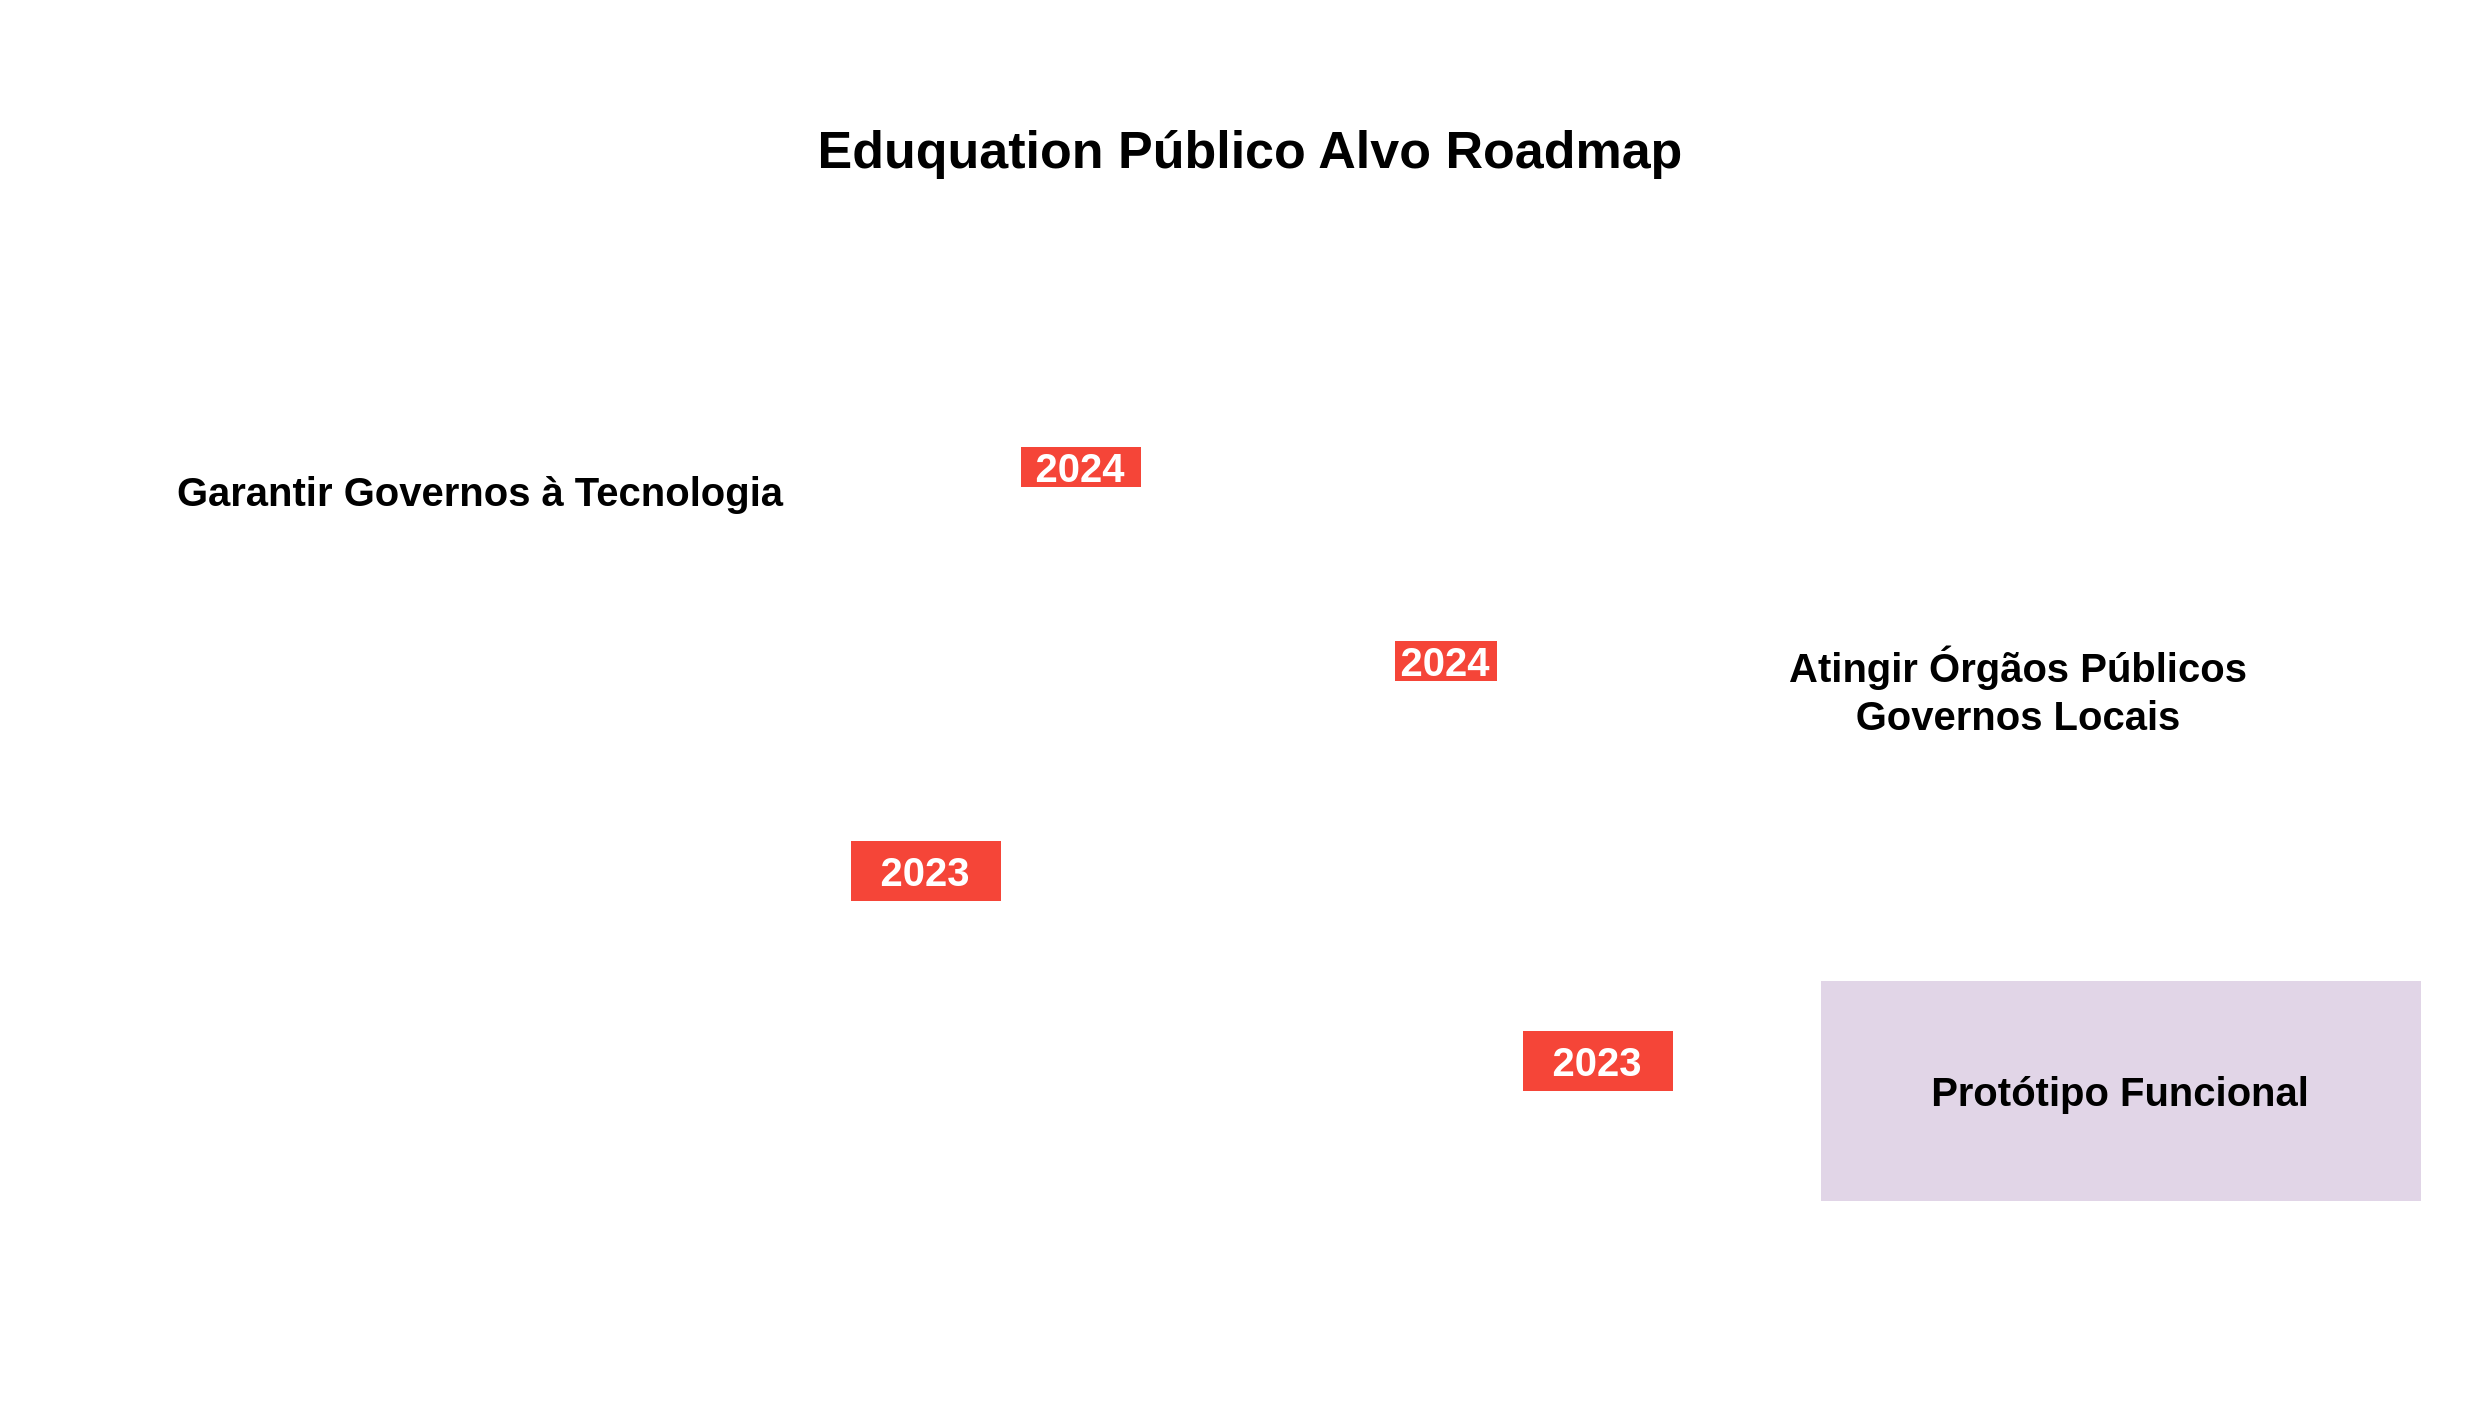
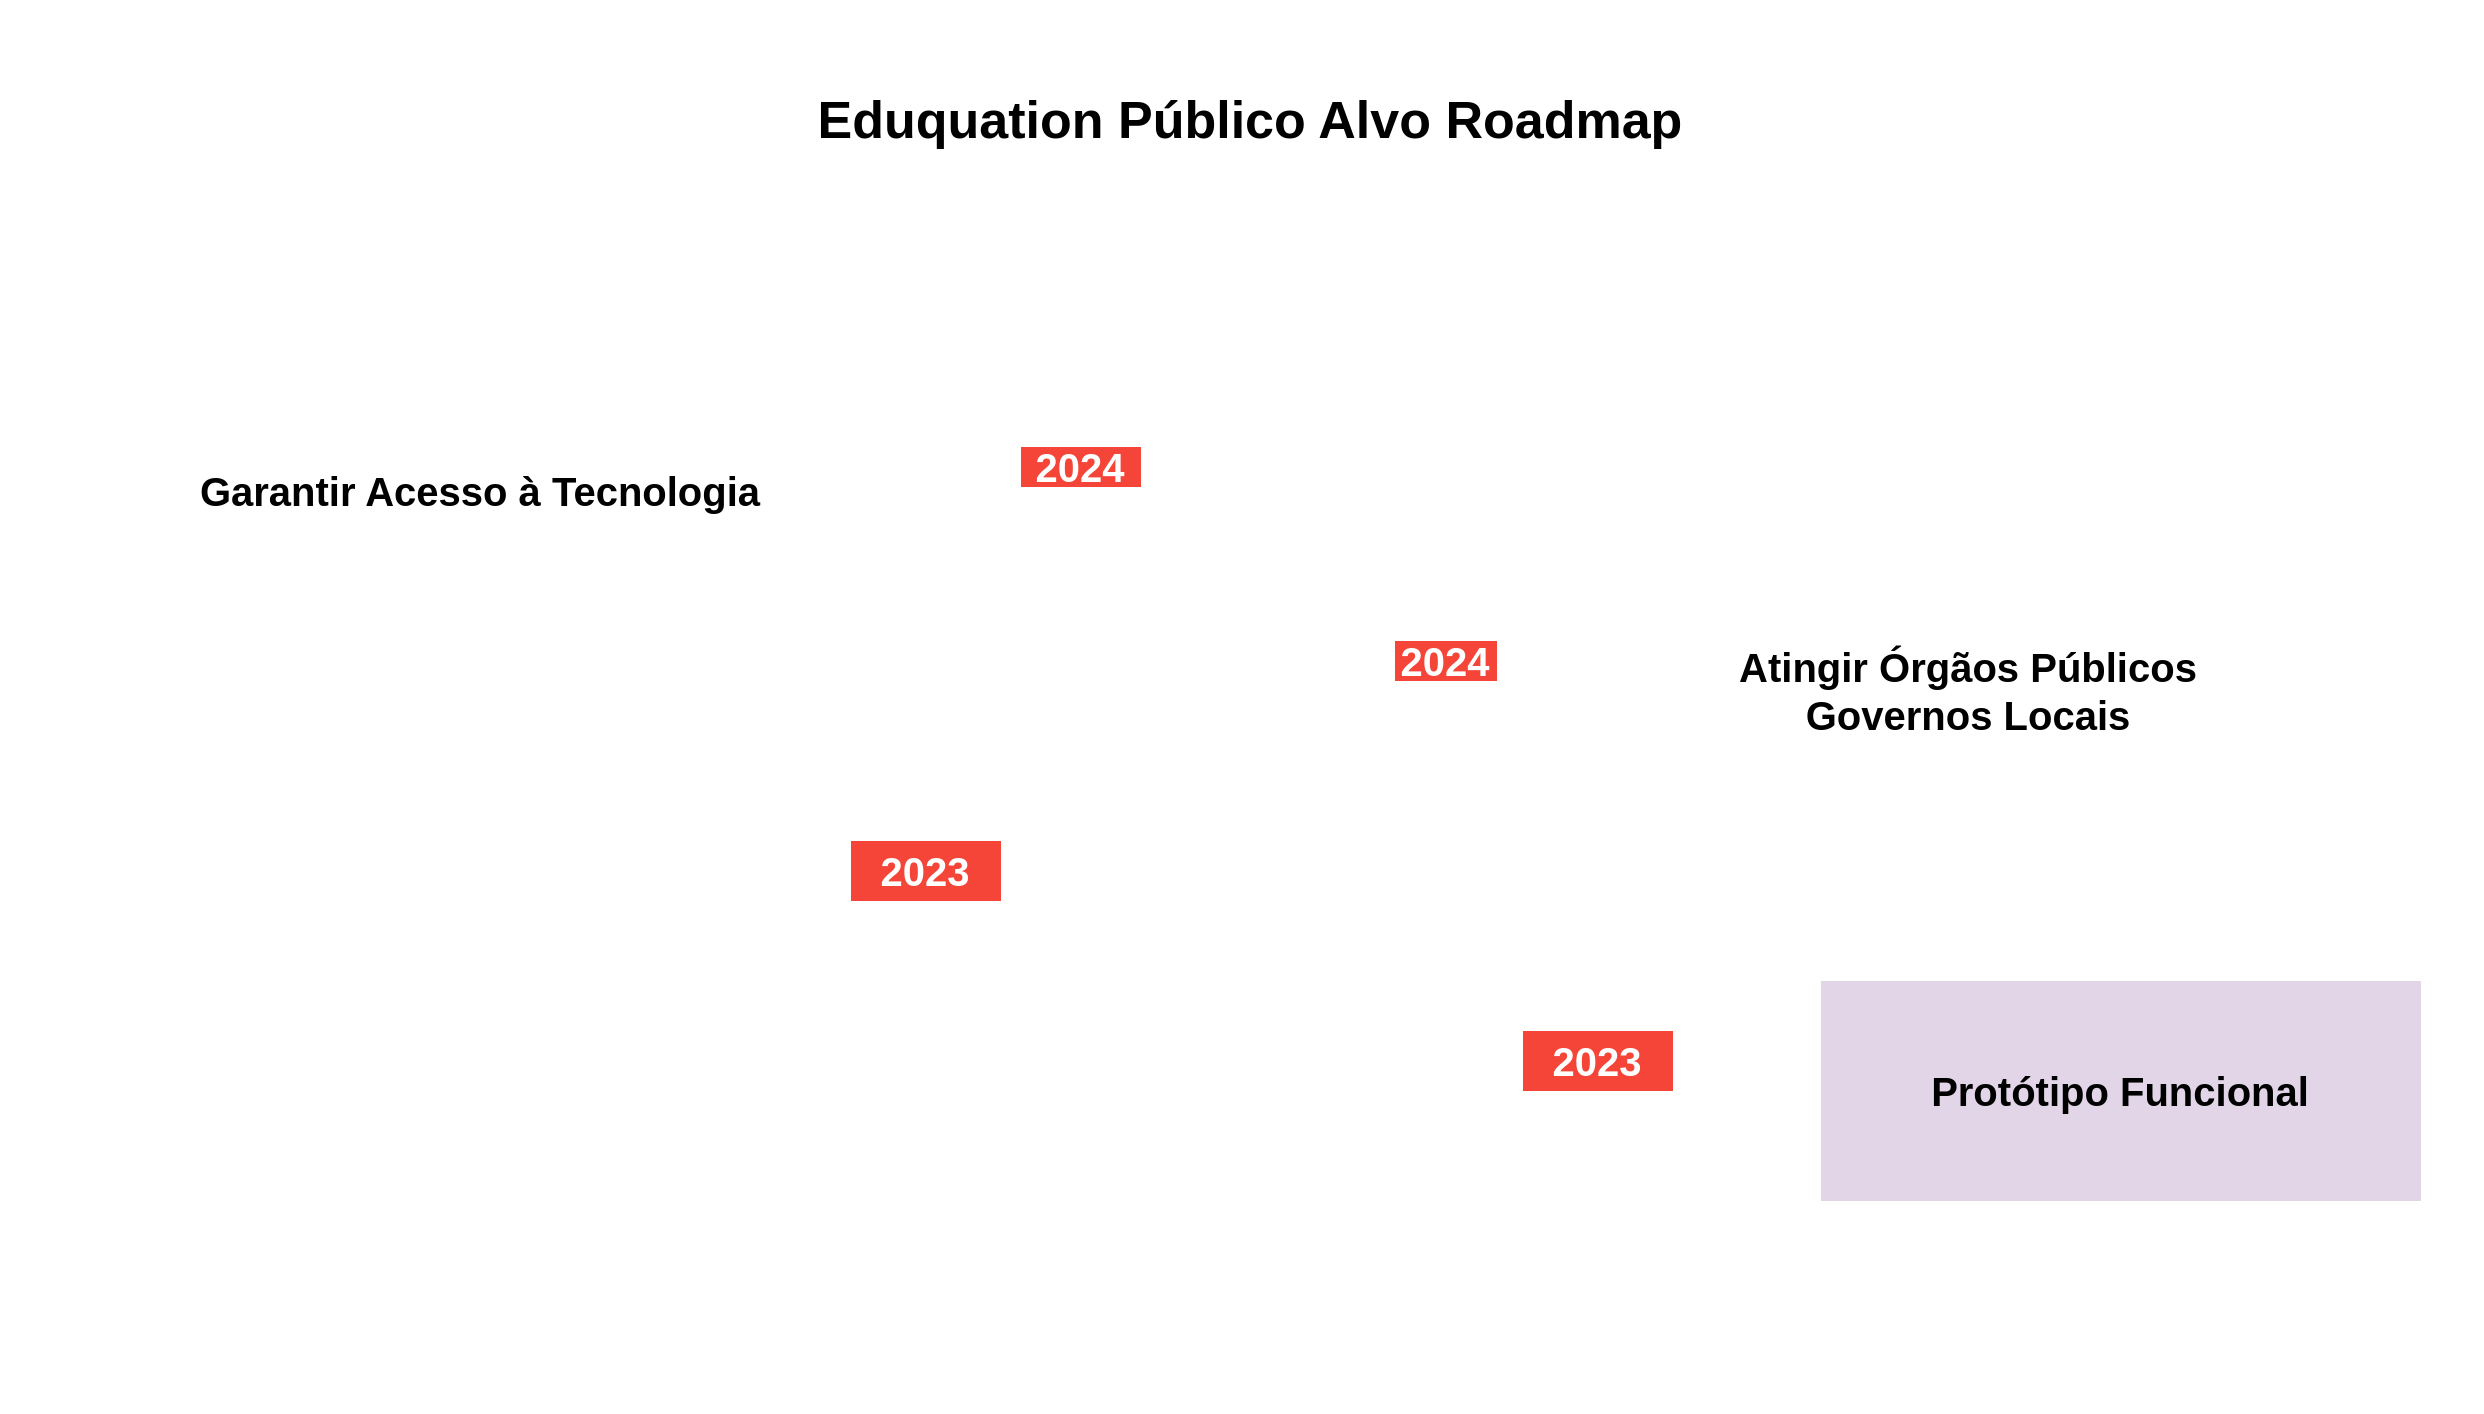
(1251, 151) -> (1251, 121)
(481, 491) -> (481, 491)
(2019, 691) -> (1969, 691)
